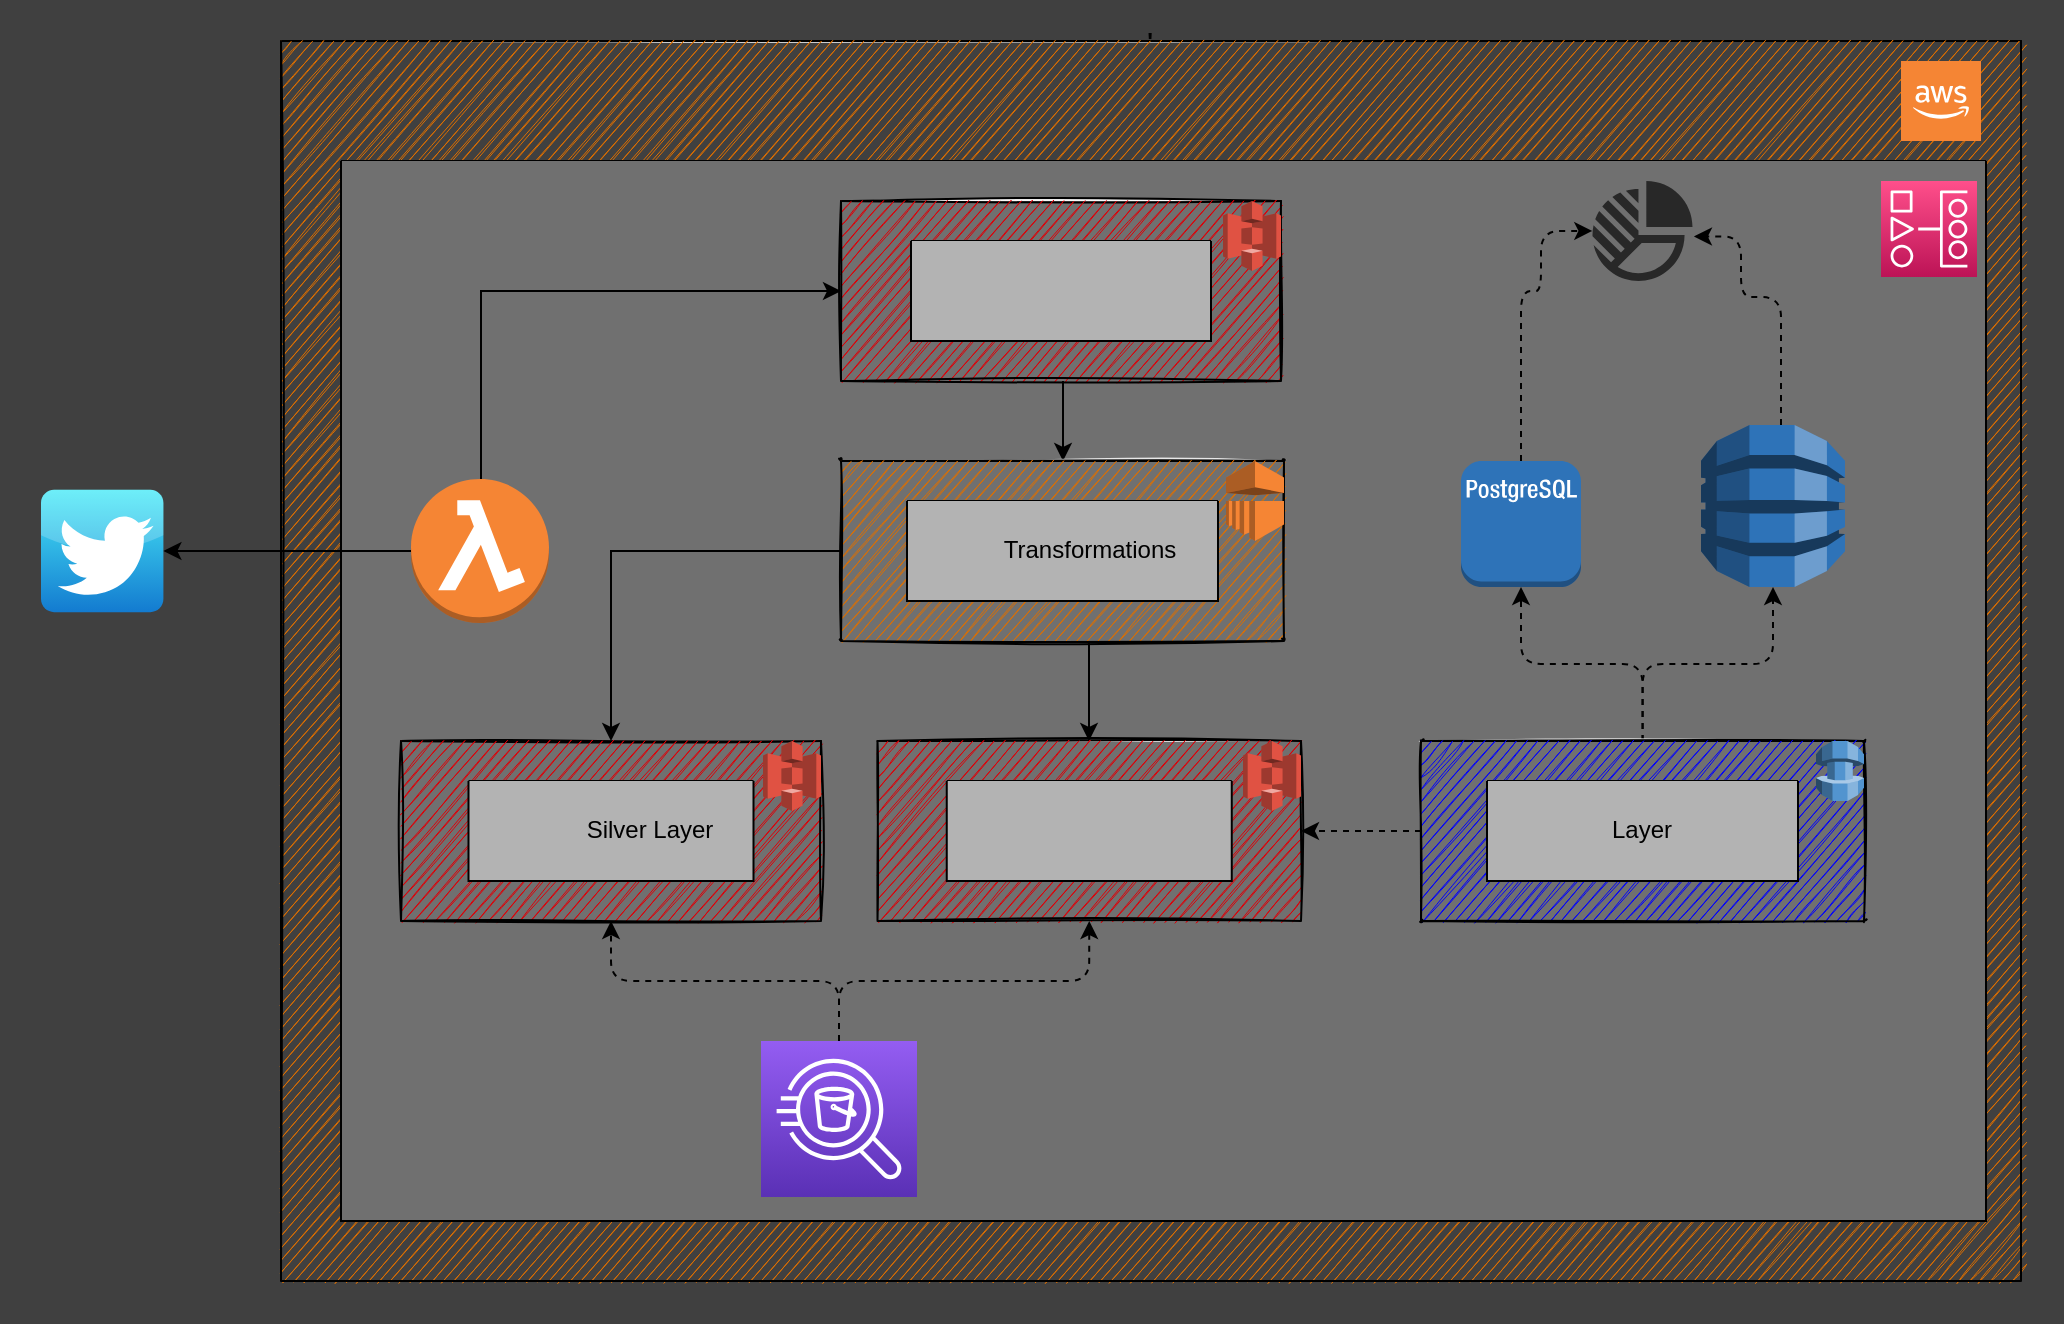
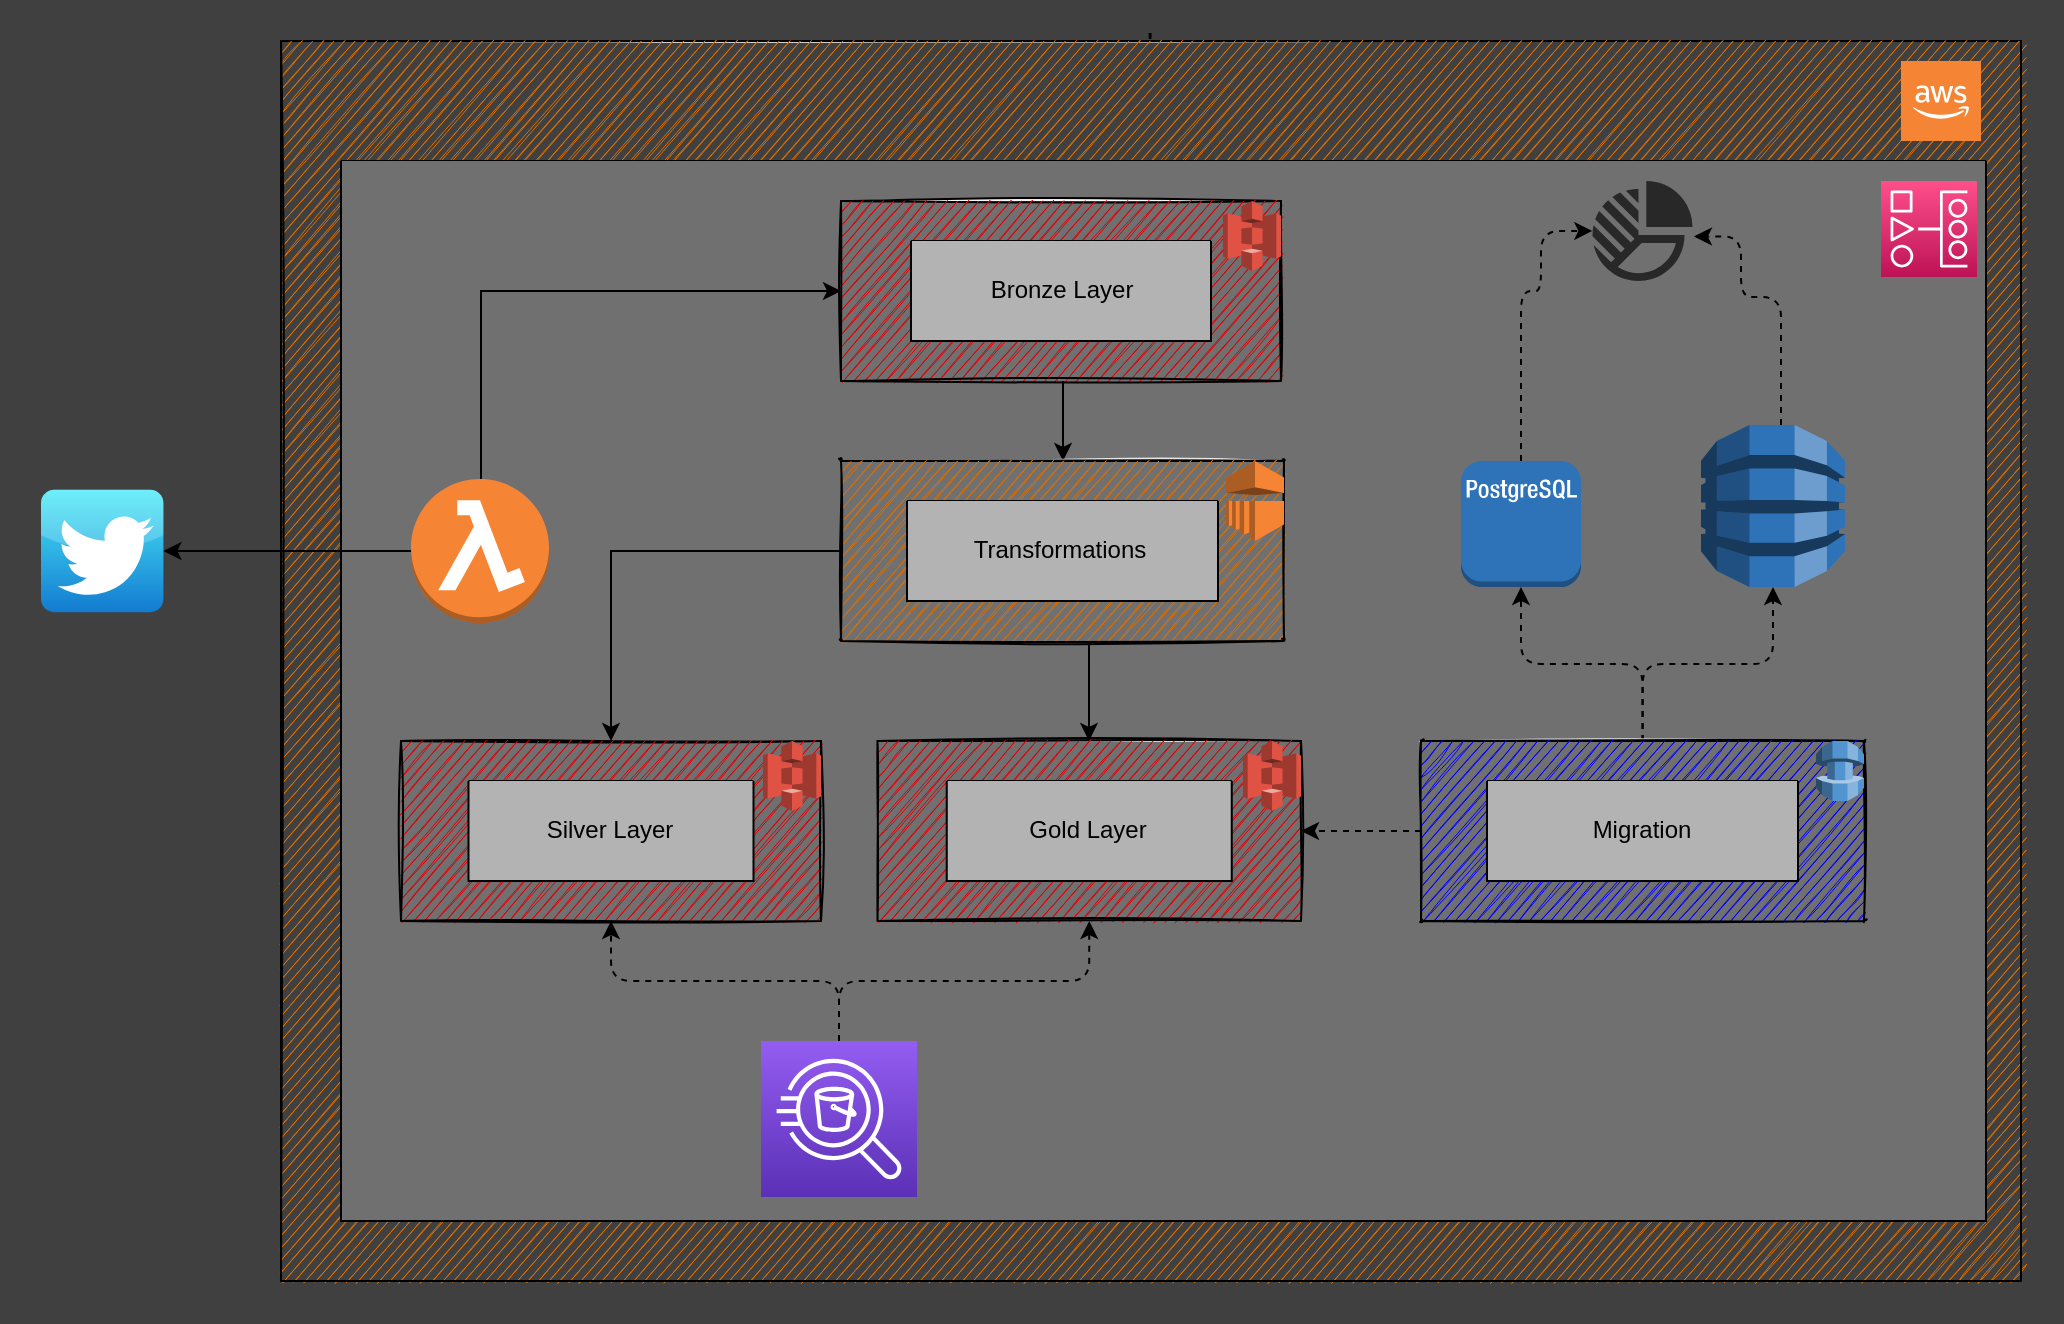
none -> (1063, 291)
(1091, 551) -> (1061, 551)
(651, 831) -> (611, 831)
none -> (1089, 831)
(1643, 831) -> (1643, 831)
